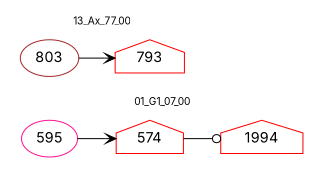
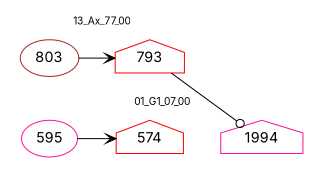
(198, 139) -> (207, 99)
(262, 139) -> (262, 139)
